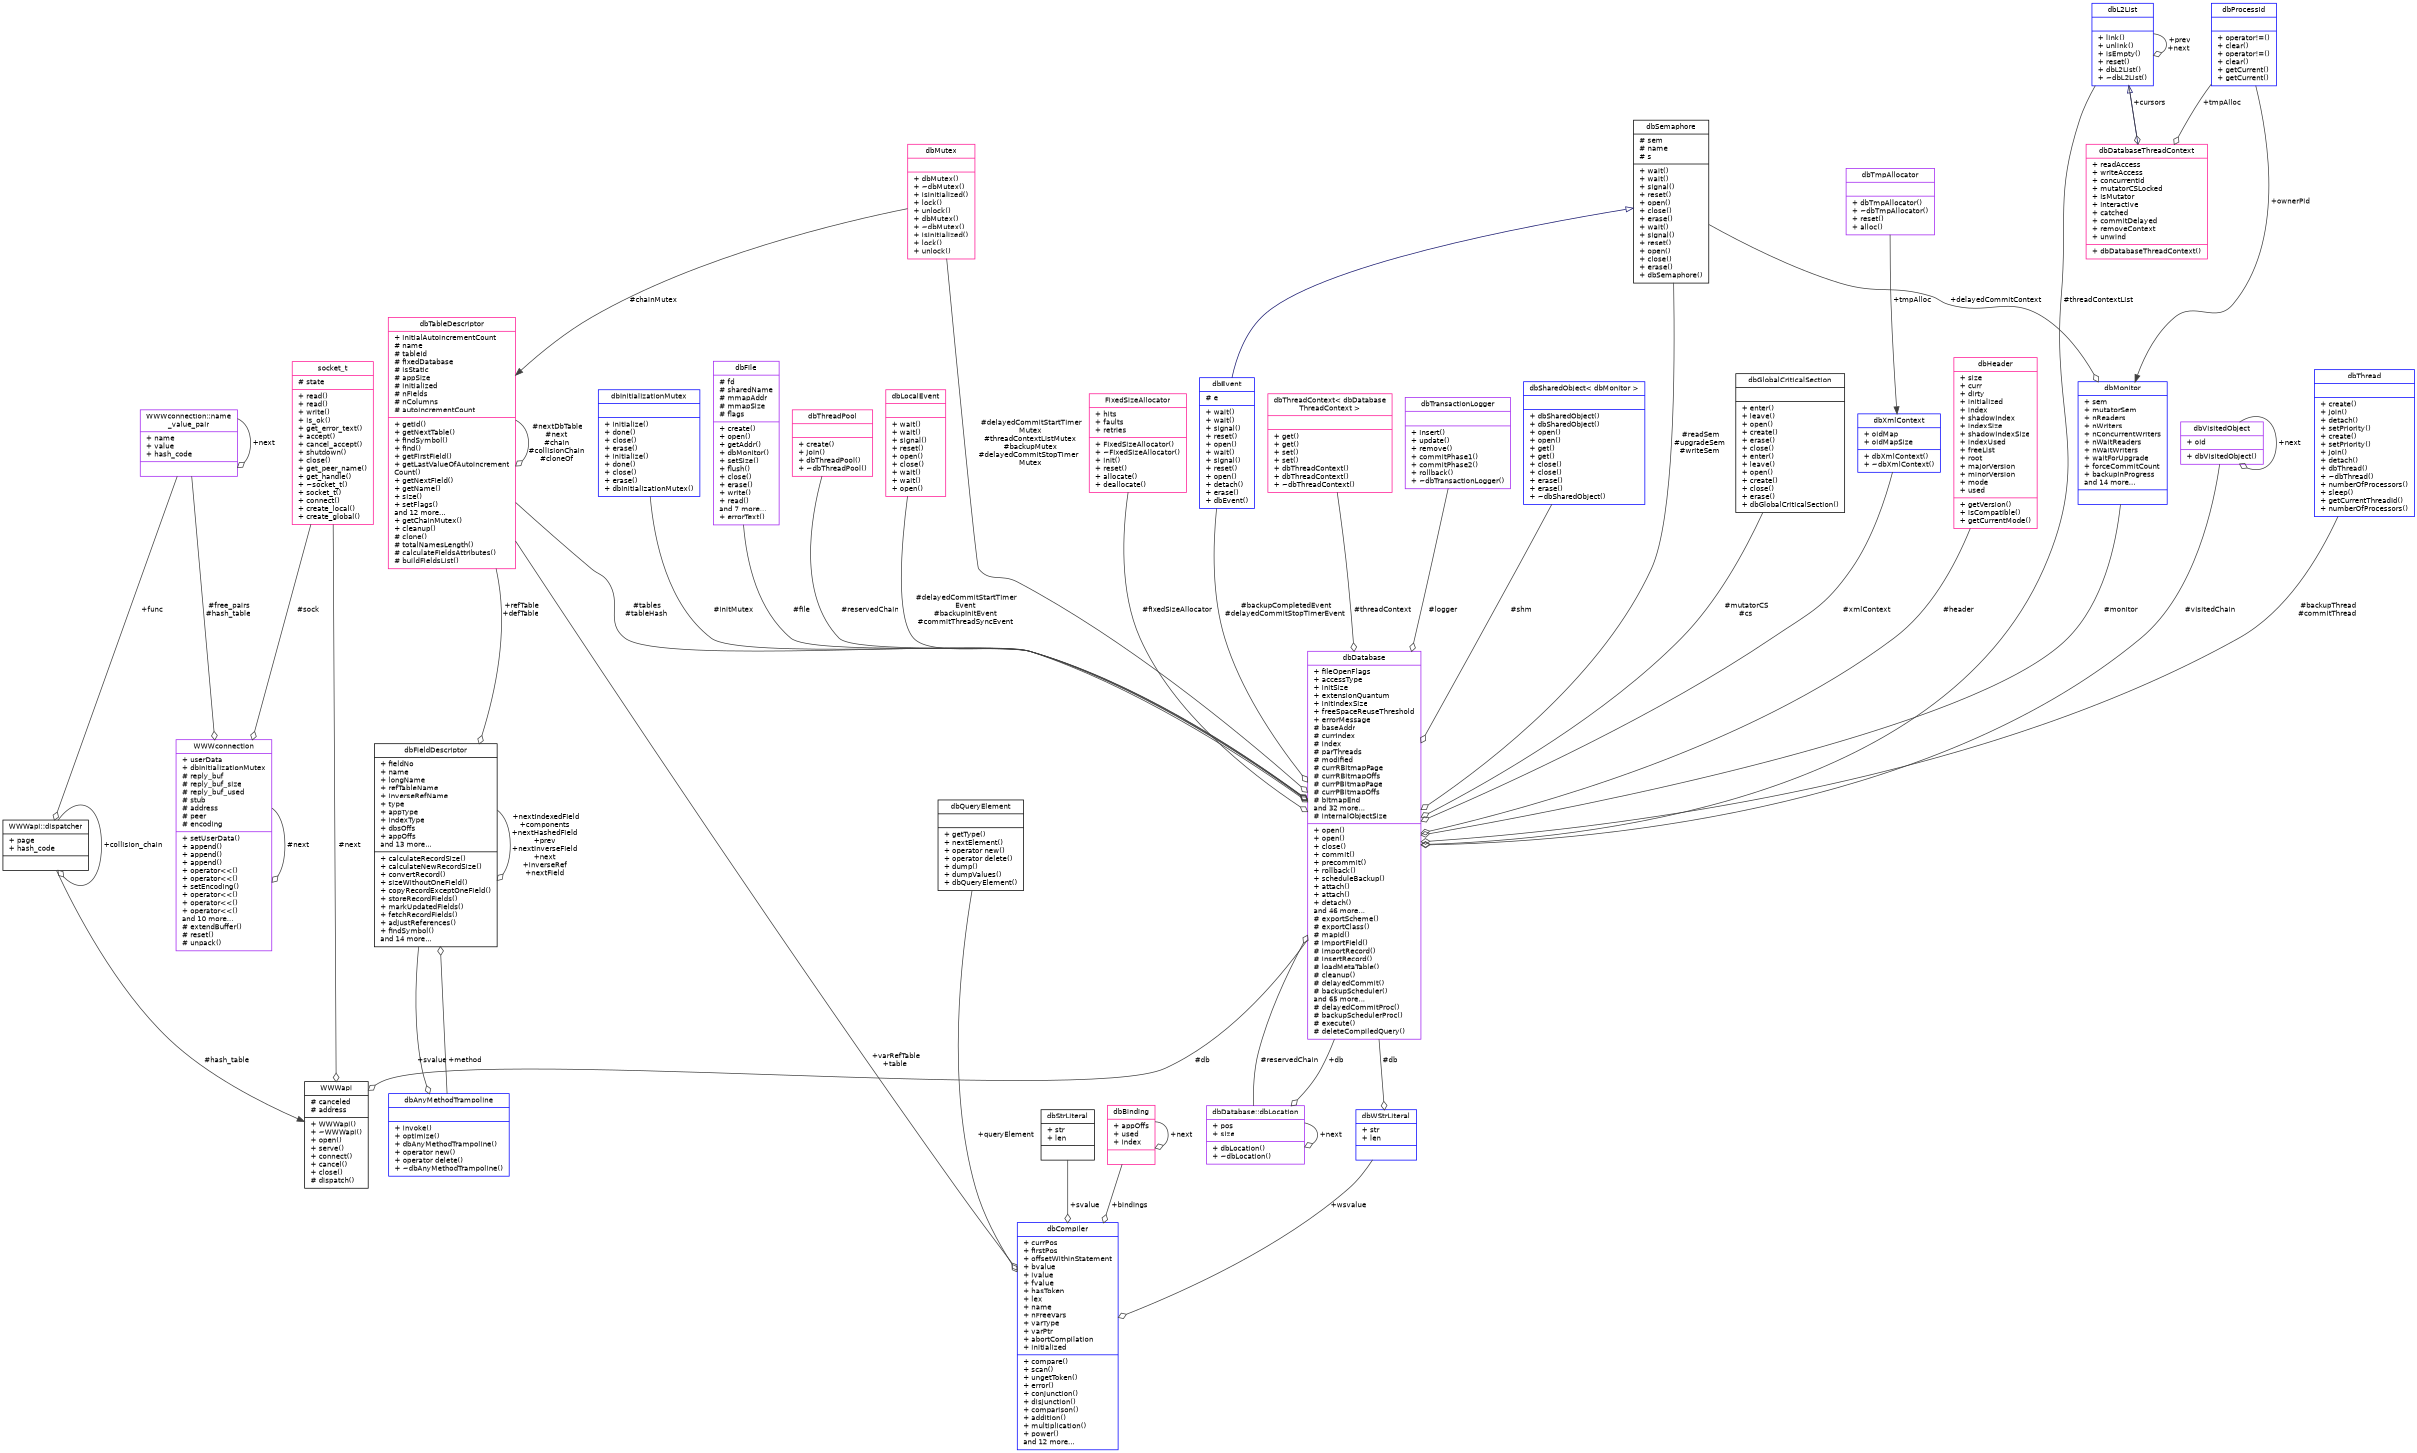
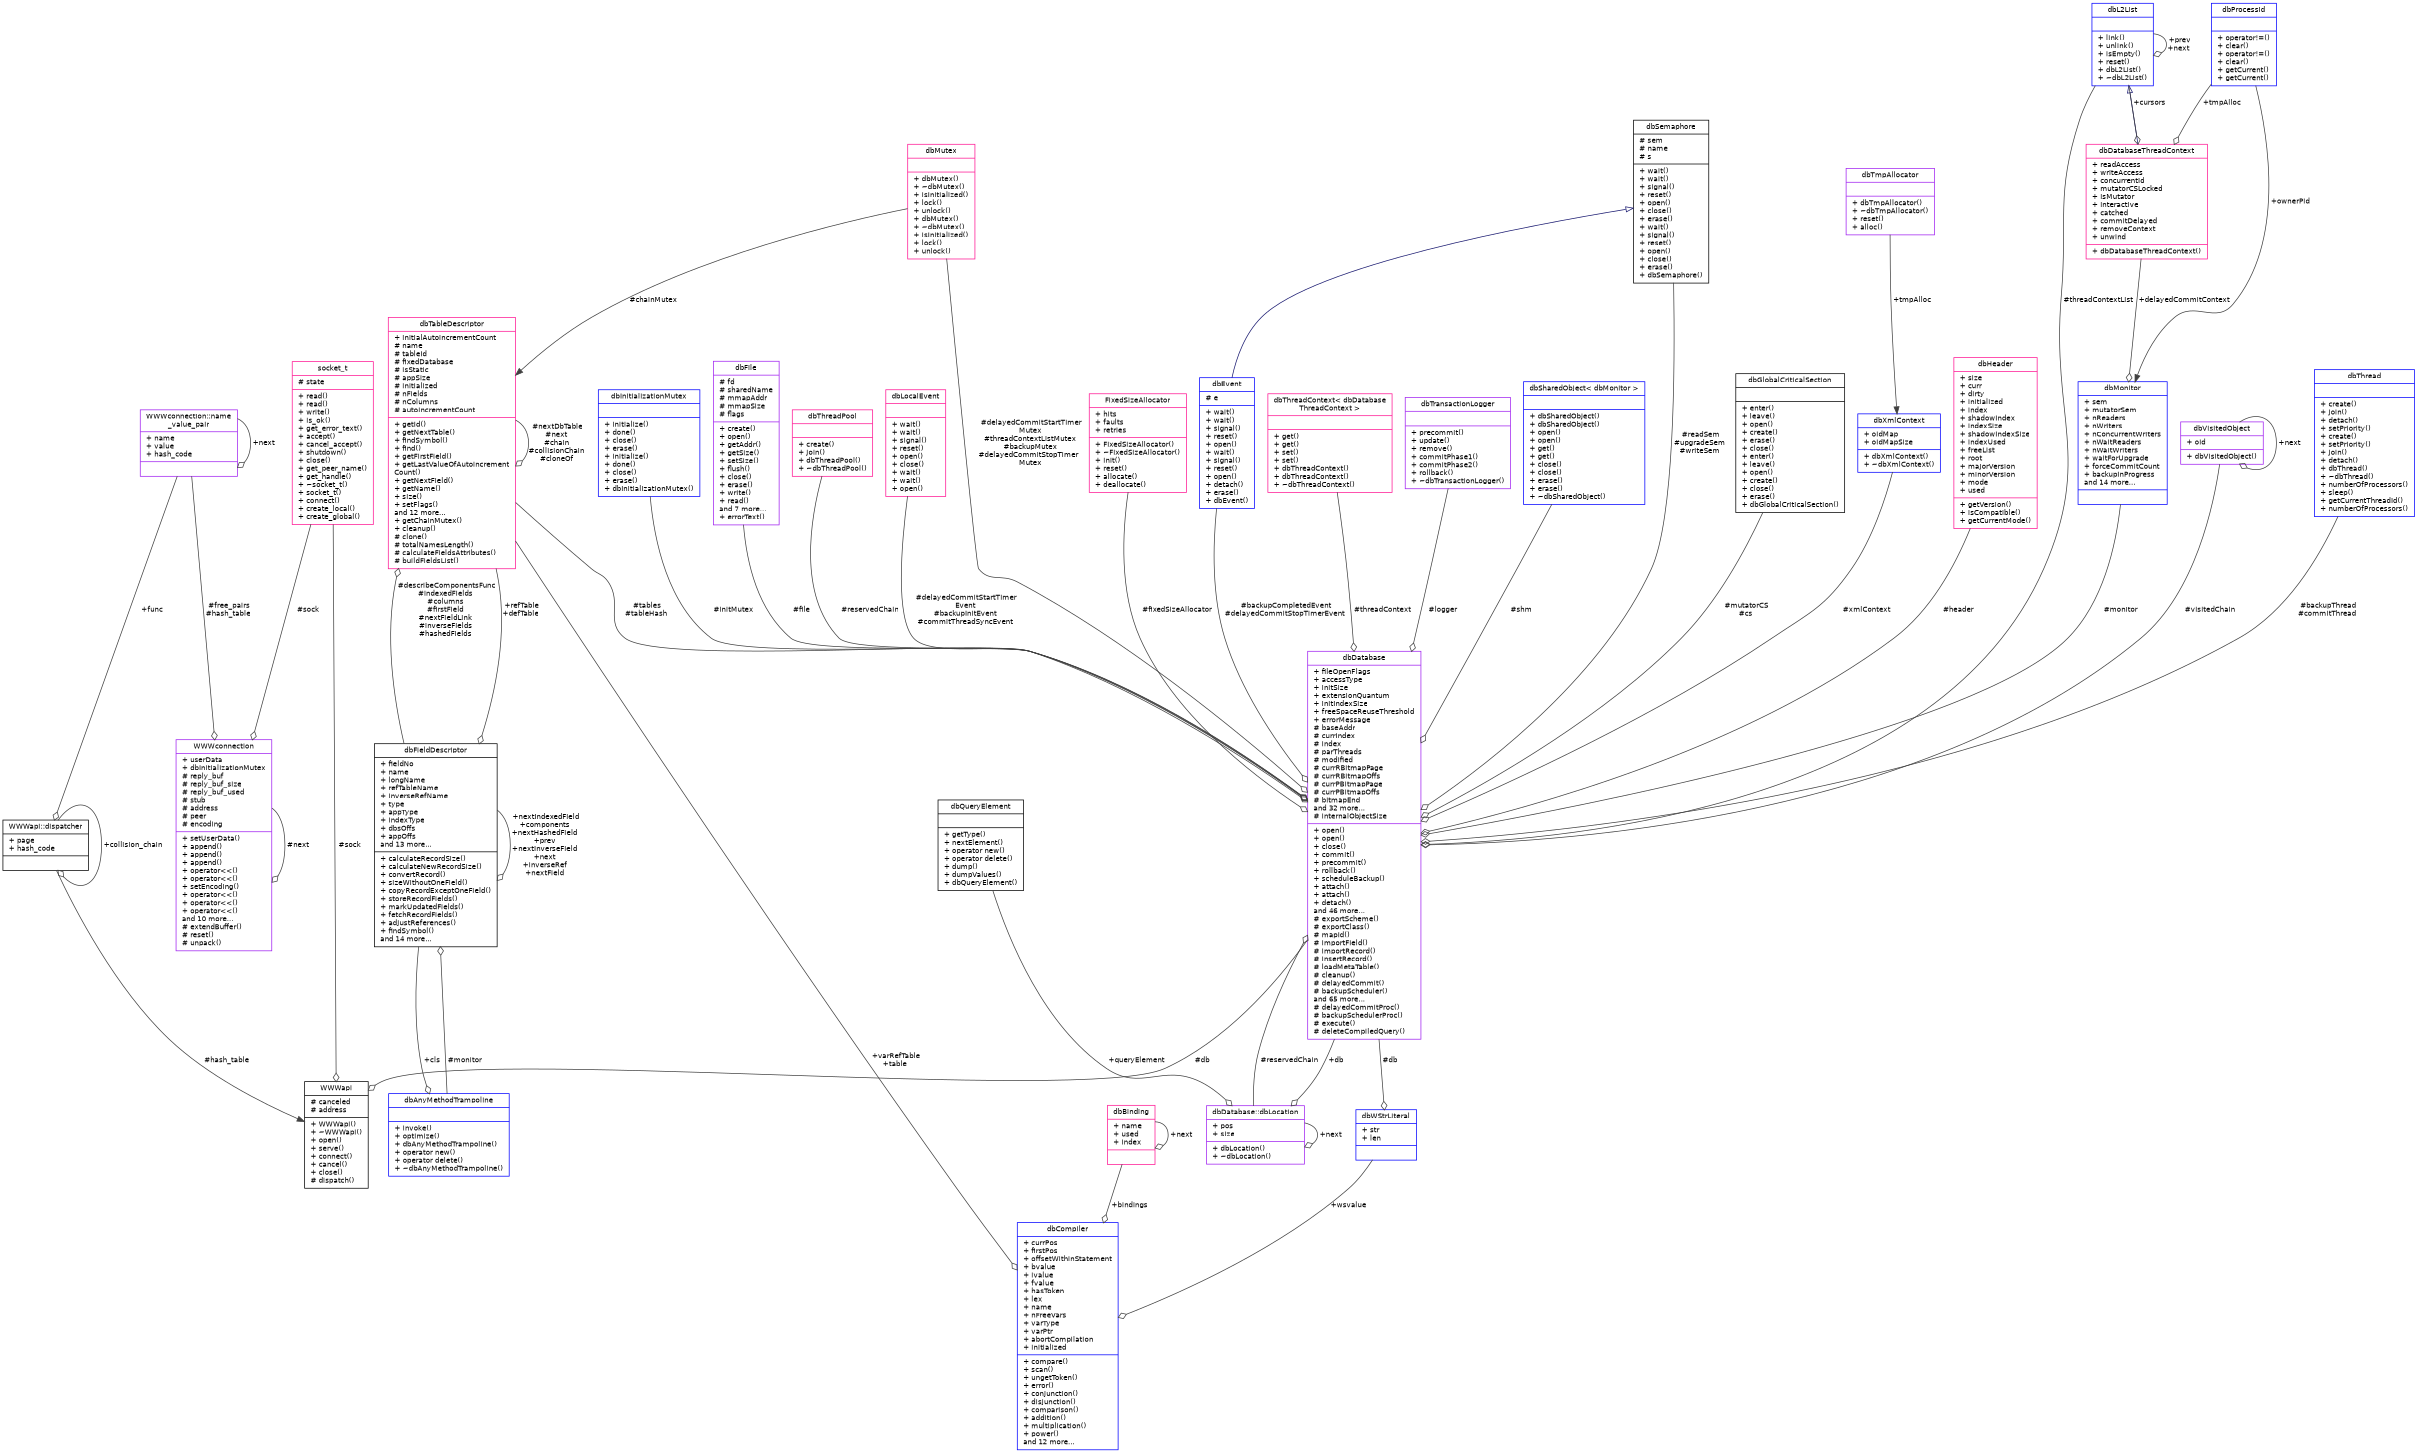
(1910, 292) -> (2135, 316)
(1428, 433) -> (1438, 433)
(744, 453) -> (739, 453)
none -> (392, 661)
(349, 845) -> (349, 845)
(431, 1060) -> (431, 1060)
(464, 1060) -> (464, 1060)
(959, 1072) -> (1074, 1040)
(1131, 1126) -> (1128, 1126)
(1068, 1135) -> none
